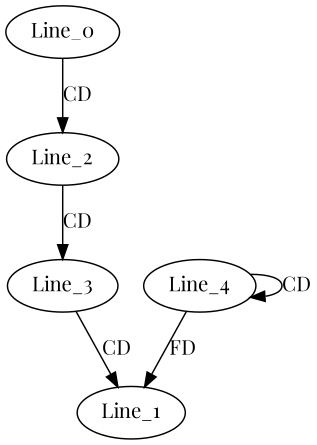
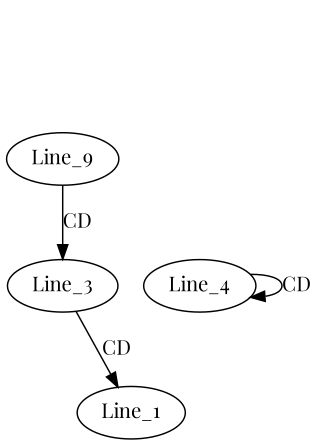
(63, 32) -> none
(63, 159) -> (63, 159)
(169, 343) -> none
